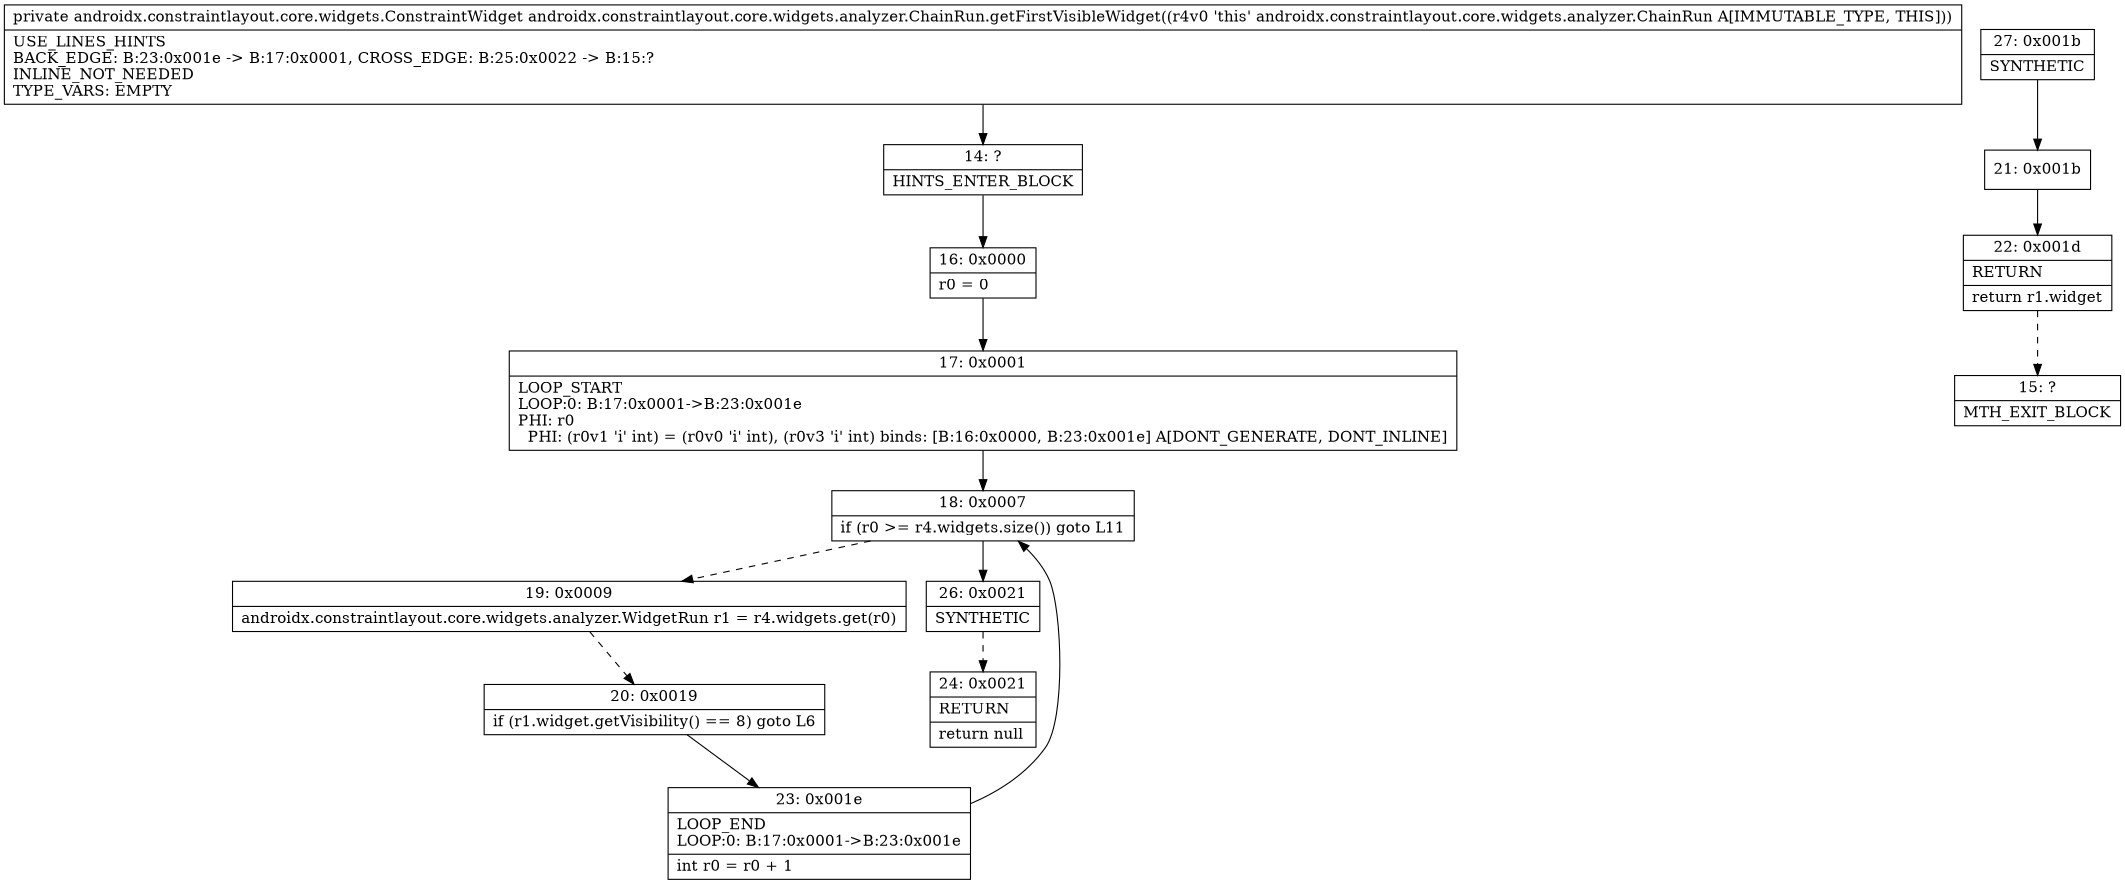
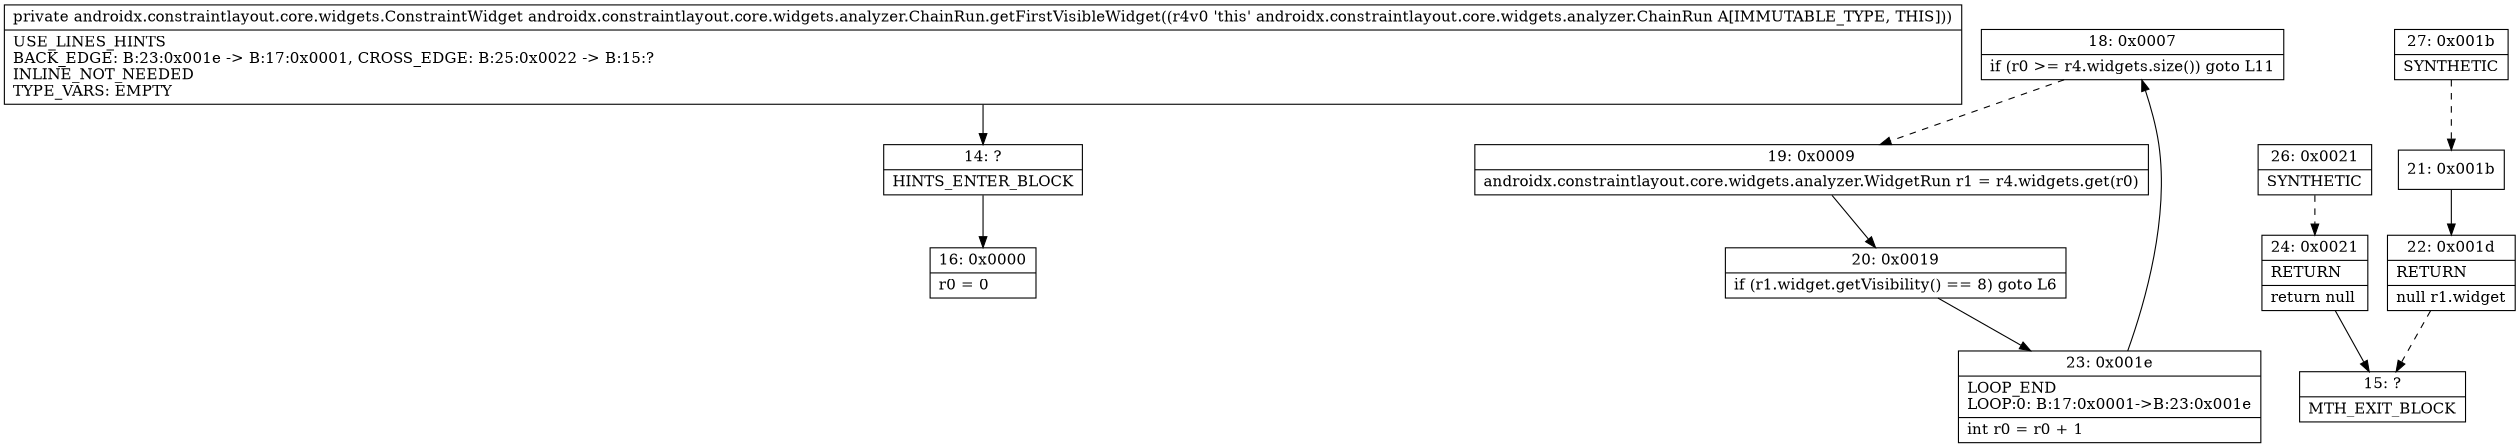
(2038, 109) -> (2451, 109)
(2038, 297) -> (2451, 297)
none -> (2350, 336)
(983, 401) -> none
(983, 556) -> none
(608, 654) -> (1850, 217)
